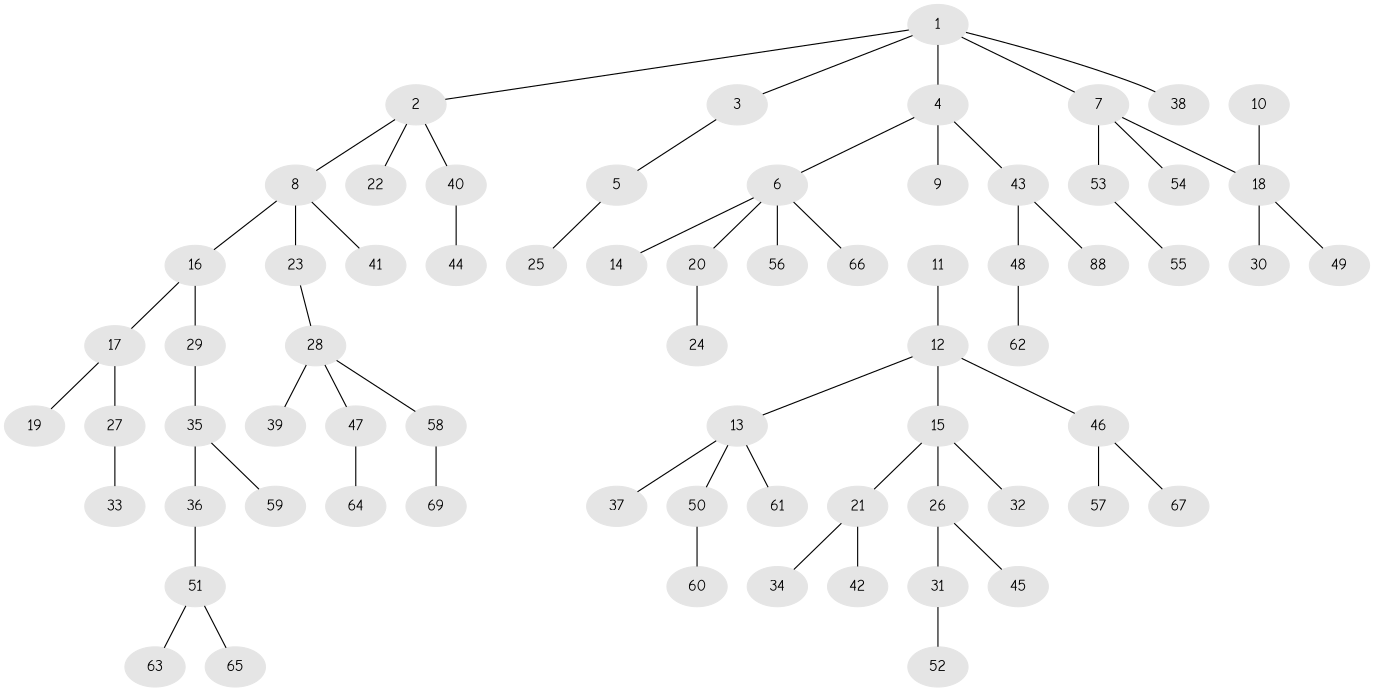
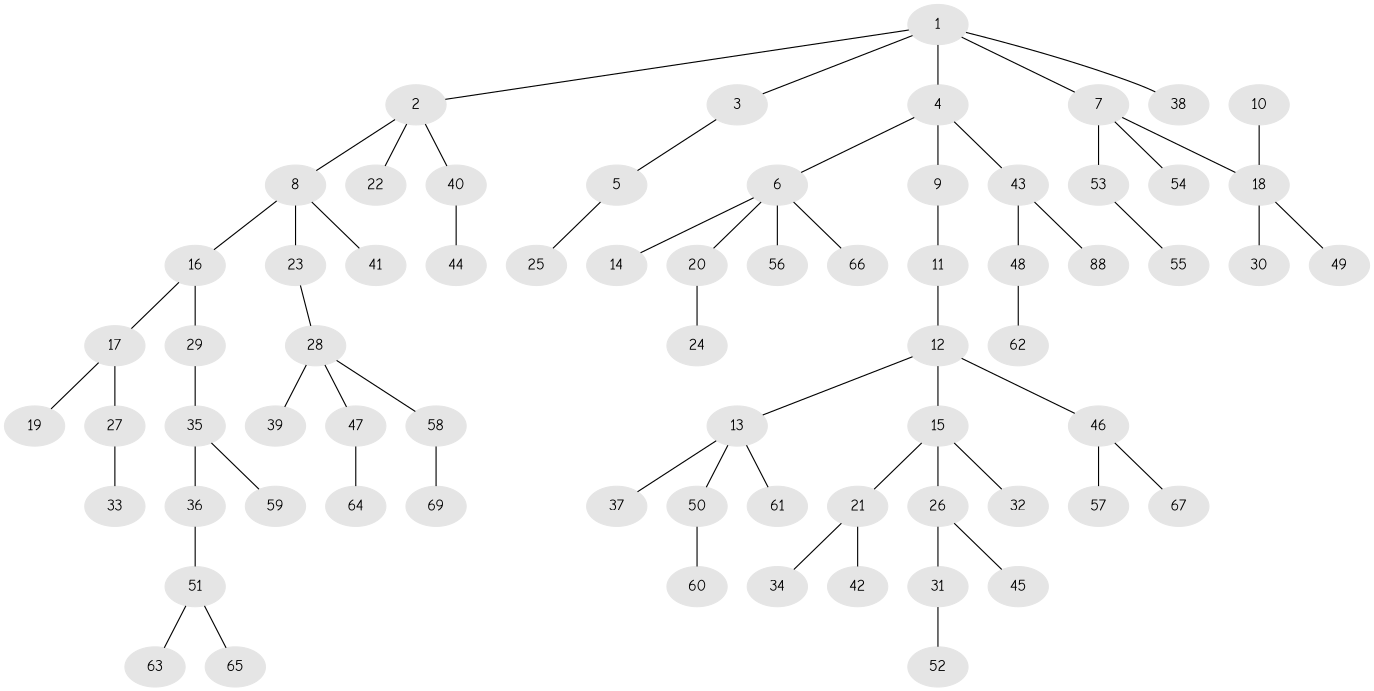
none -> (938, 225)
